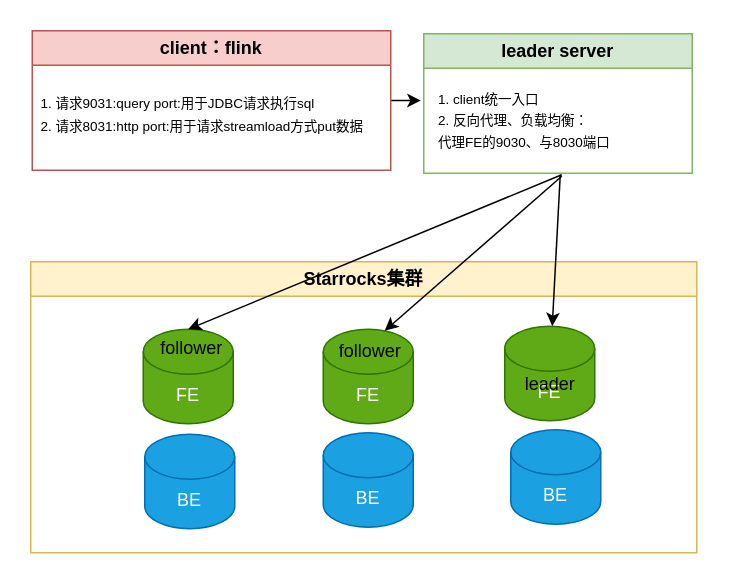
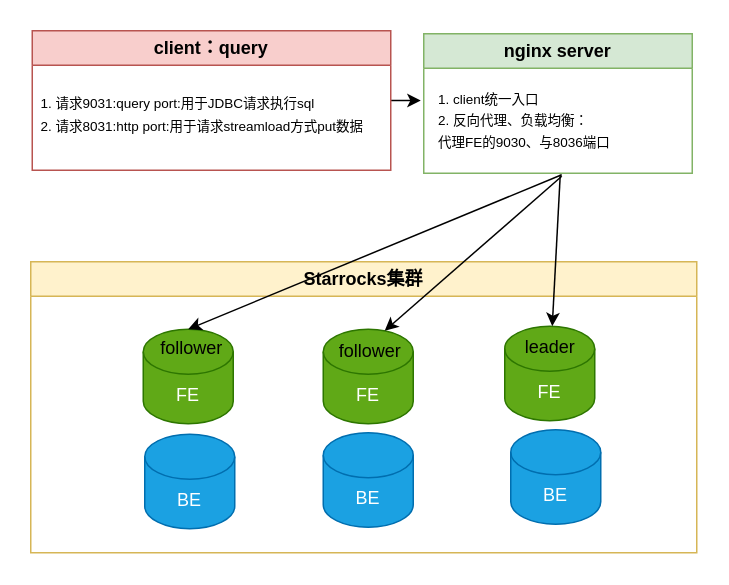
(212, 49) -> (212, 49)
(558, 52) -> (558, 52)
(552, 119) -> (552, 119)
(549, 385) -> (549, 347)
